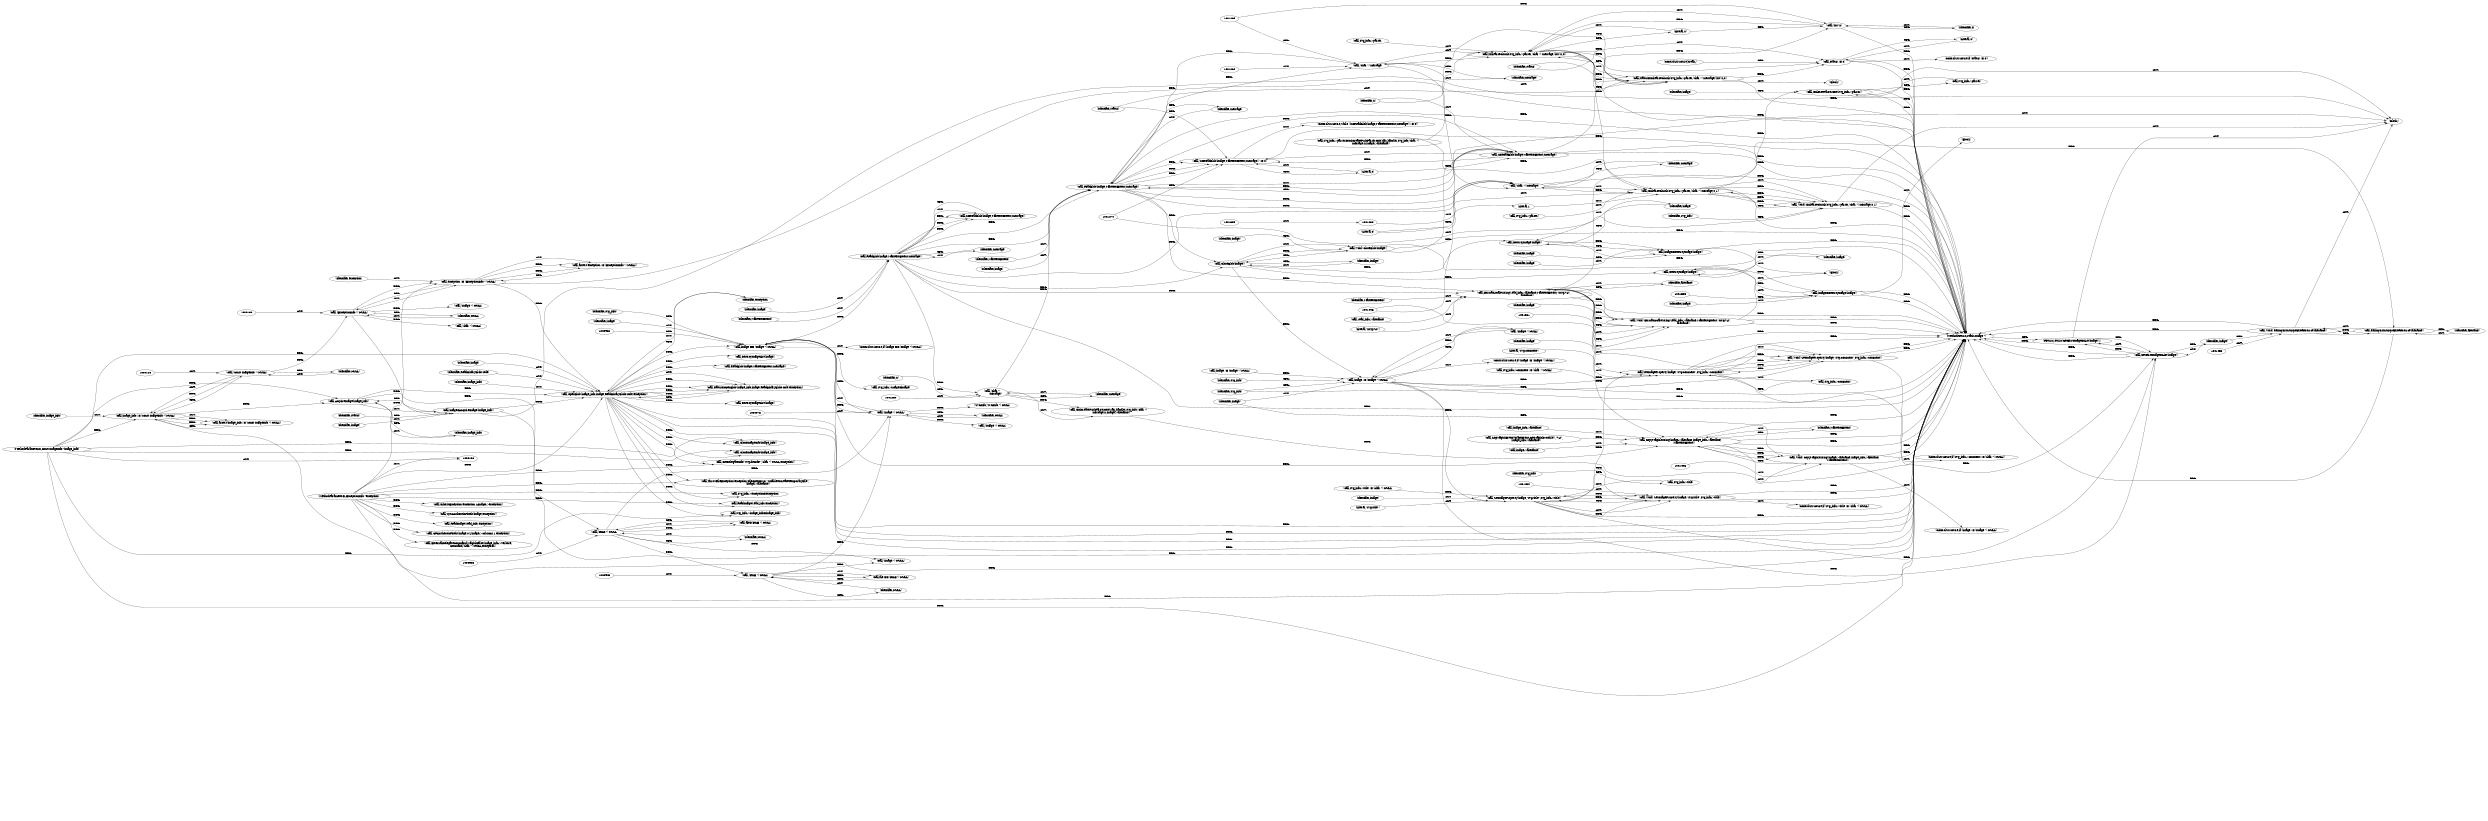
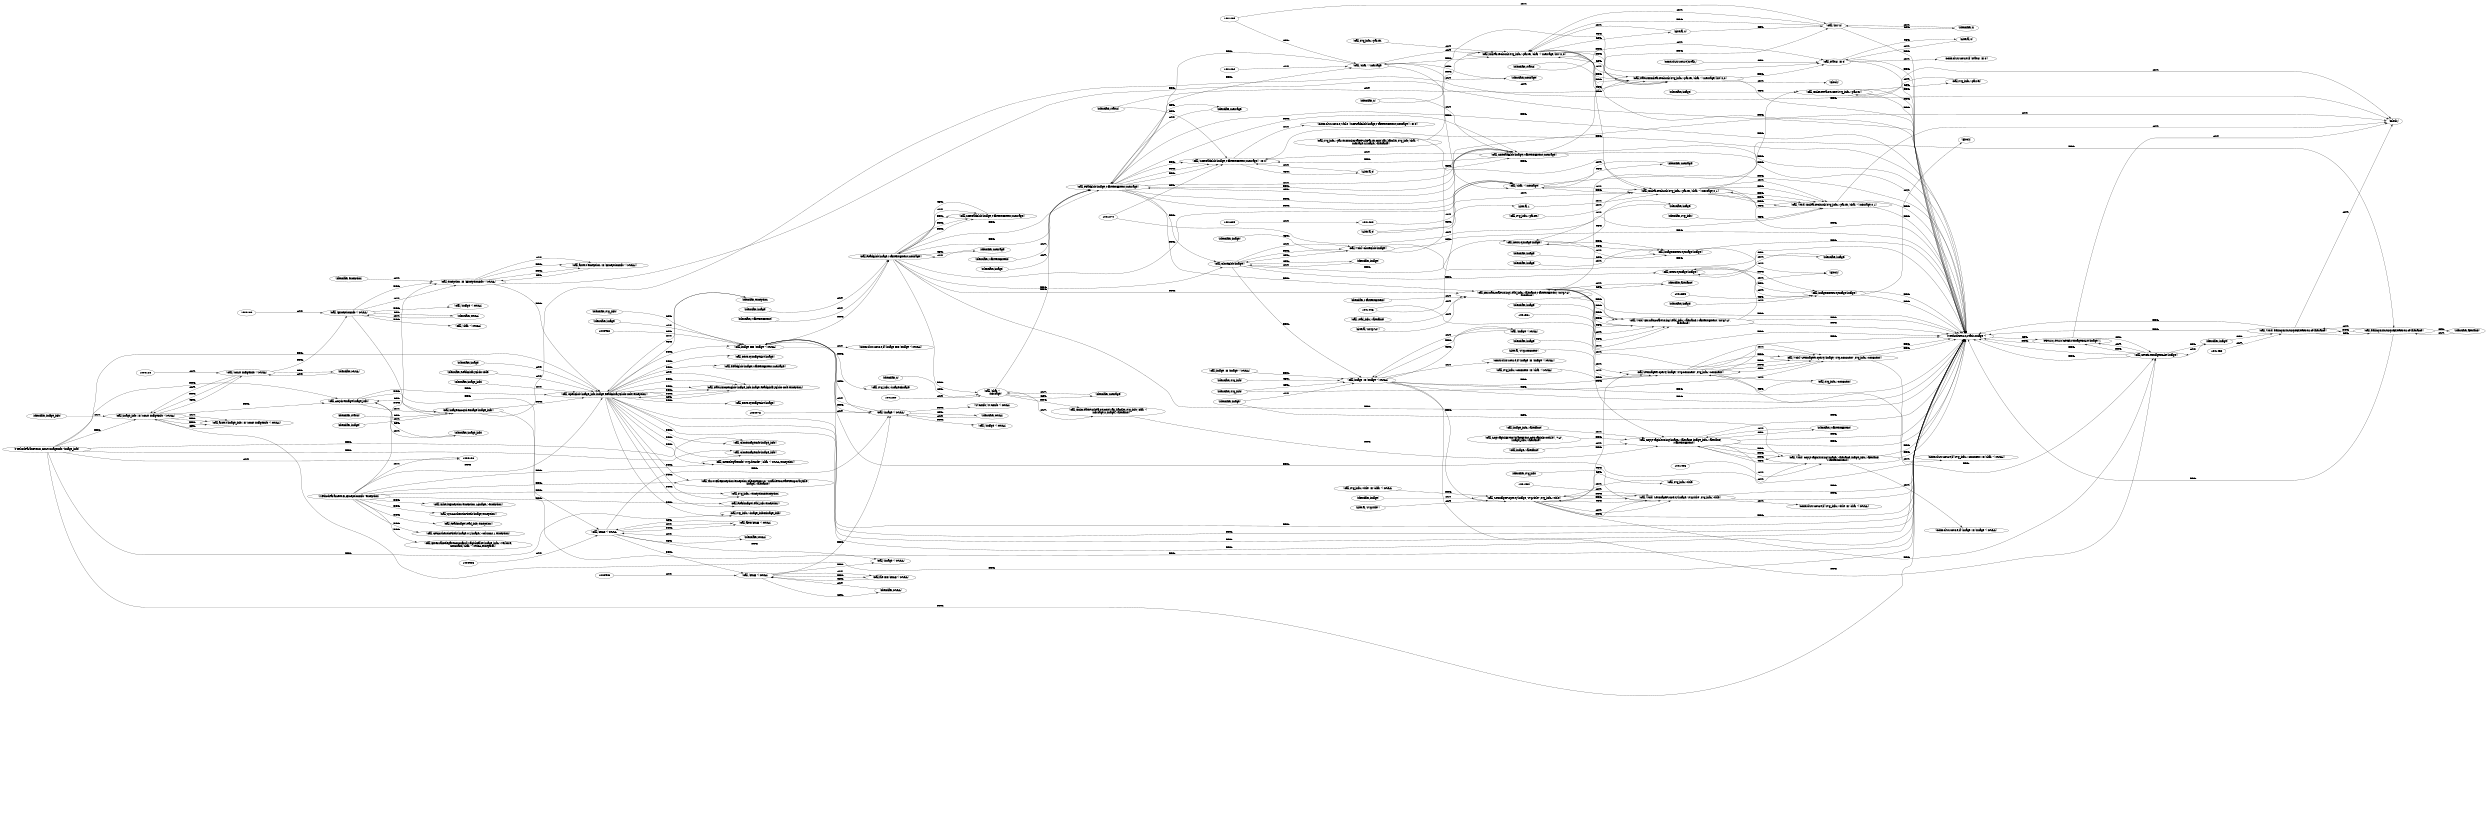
(1524, 4) -> (1524, 4)
(403, 294) -> none
(1230, 597) -> none
